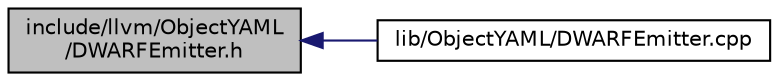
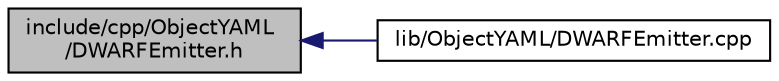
(155, 41) -> (155, 41)
